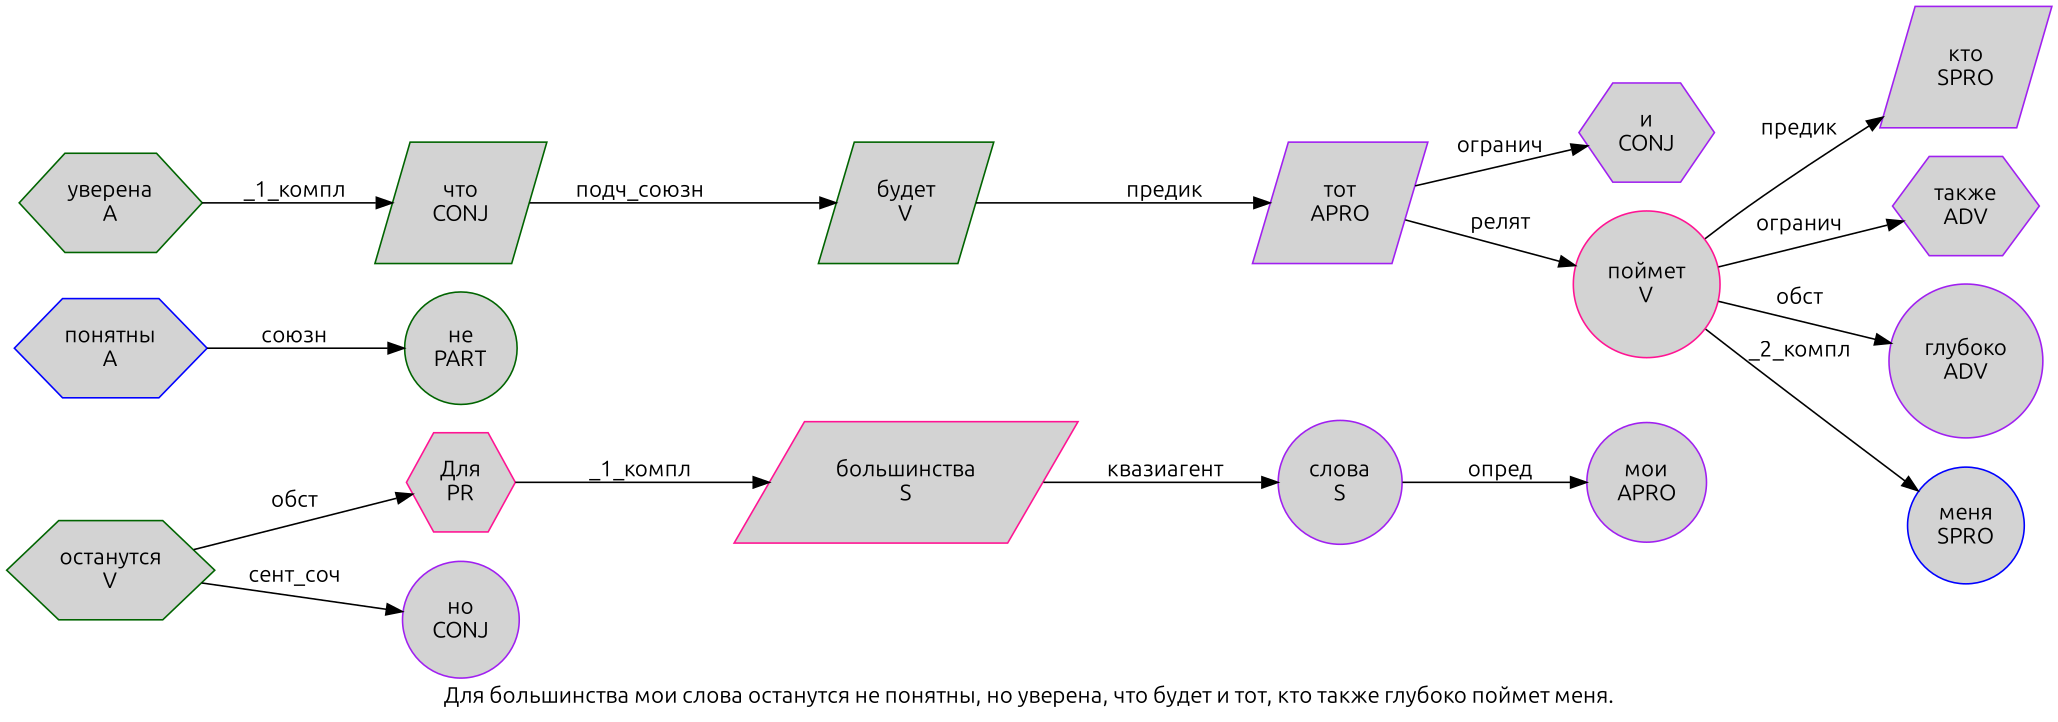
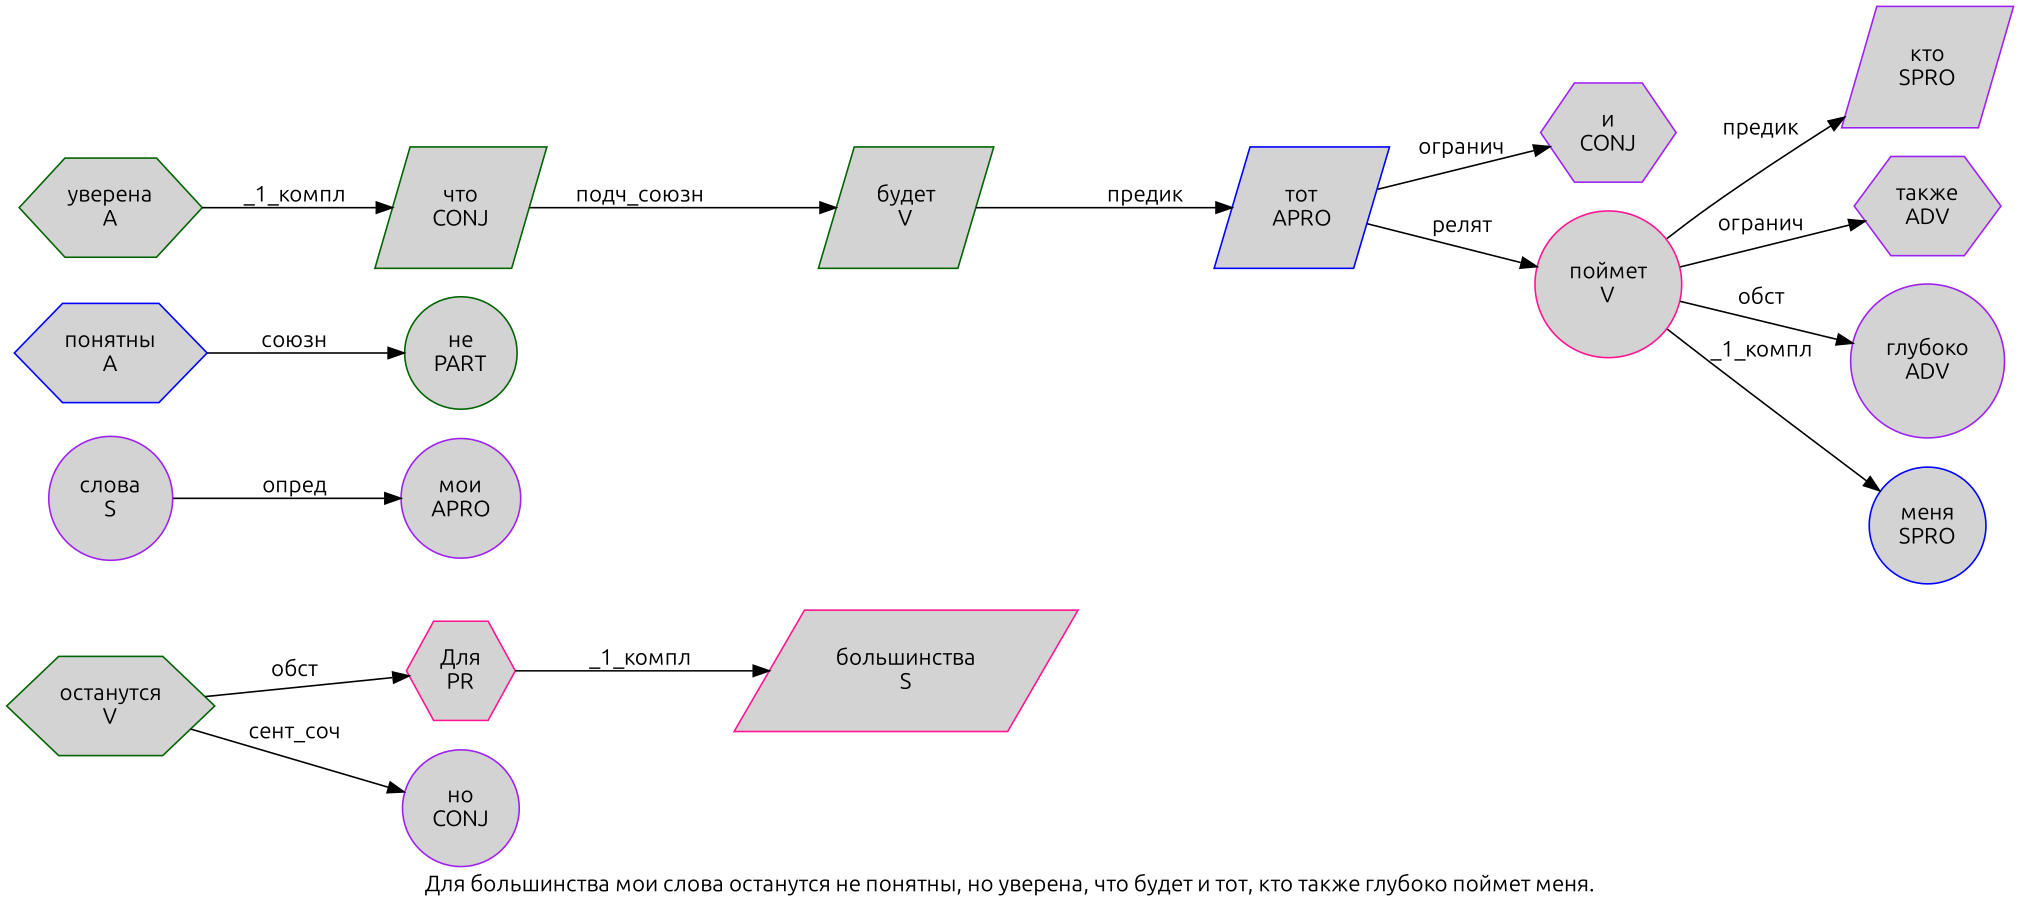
(1340, 203) -> (1302, 208)
(1800, 351) -> (1762, 351)
(1152, 482) -> none
